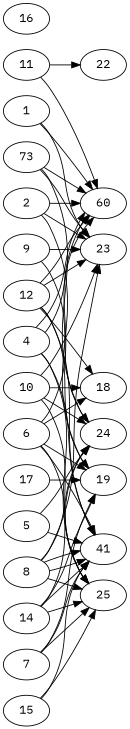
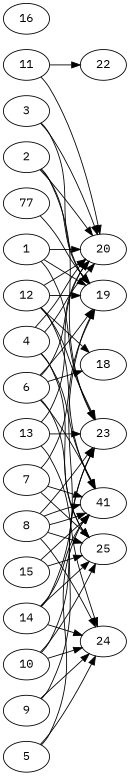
none -> (26, 111)
(26, 157) -> (26, 434)
(103, 203) -> (103, 249)
none -> (60, 269)
(61, 388) -> none
(26, 480) -> (26, 203)
